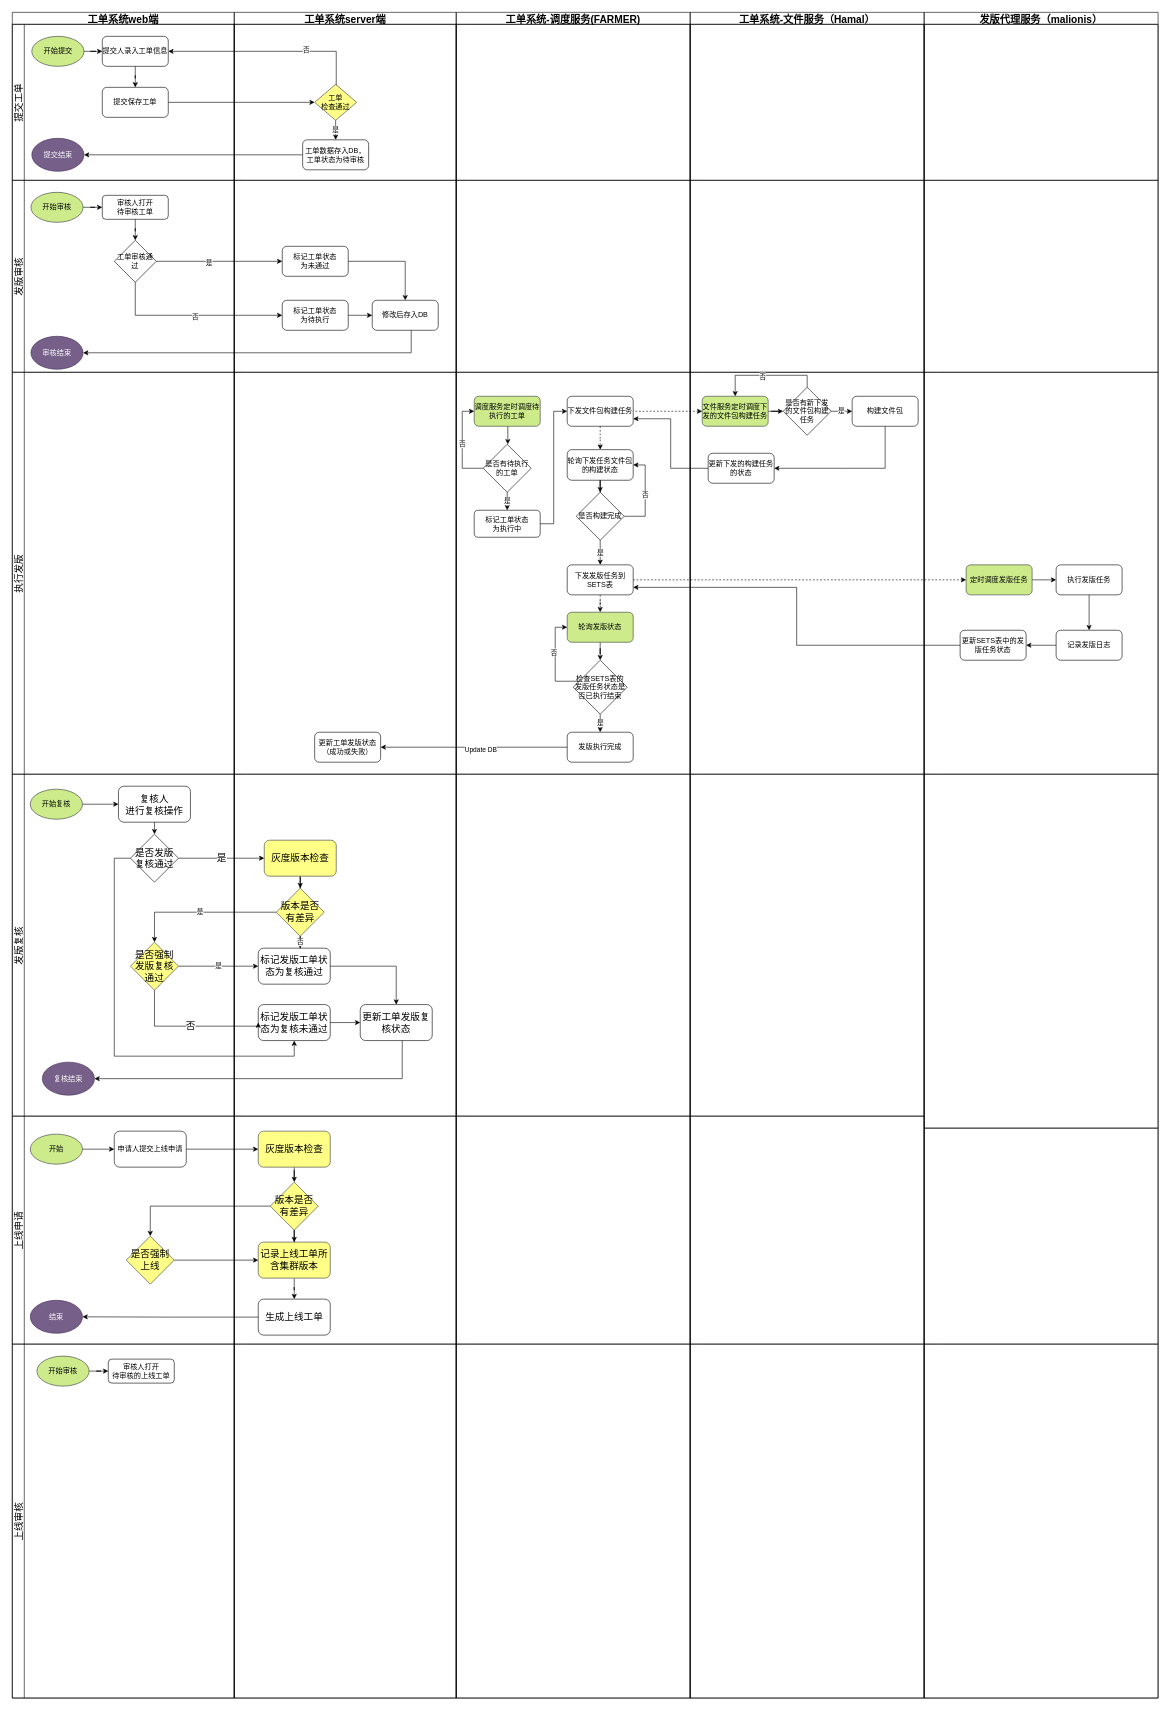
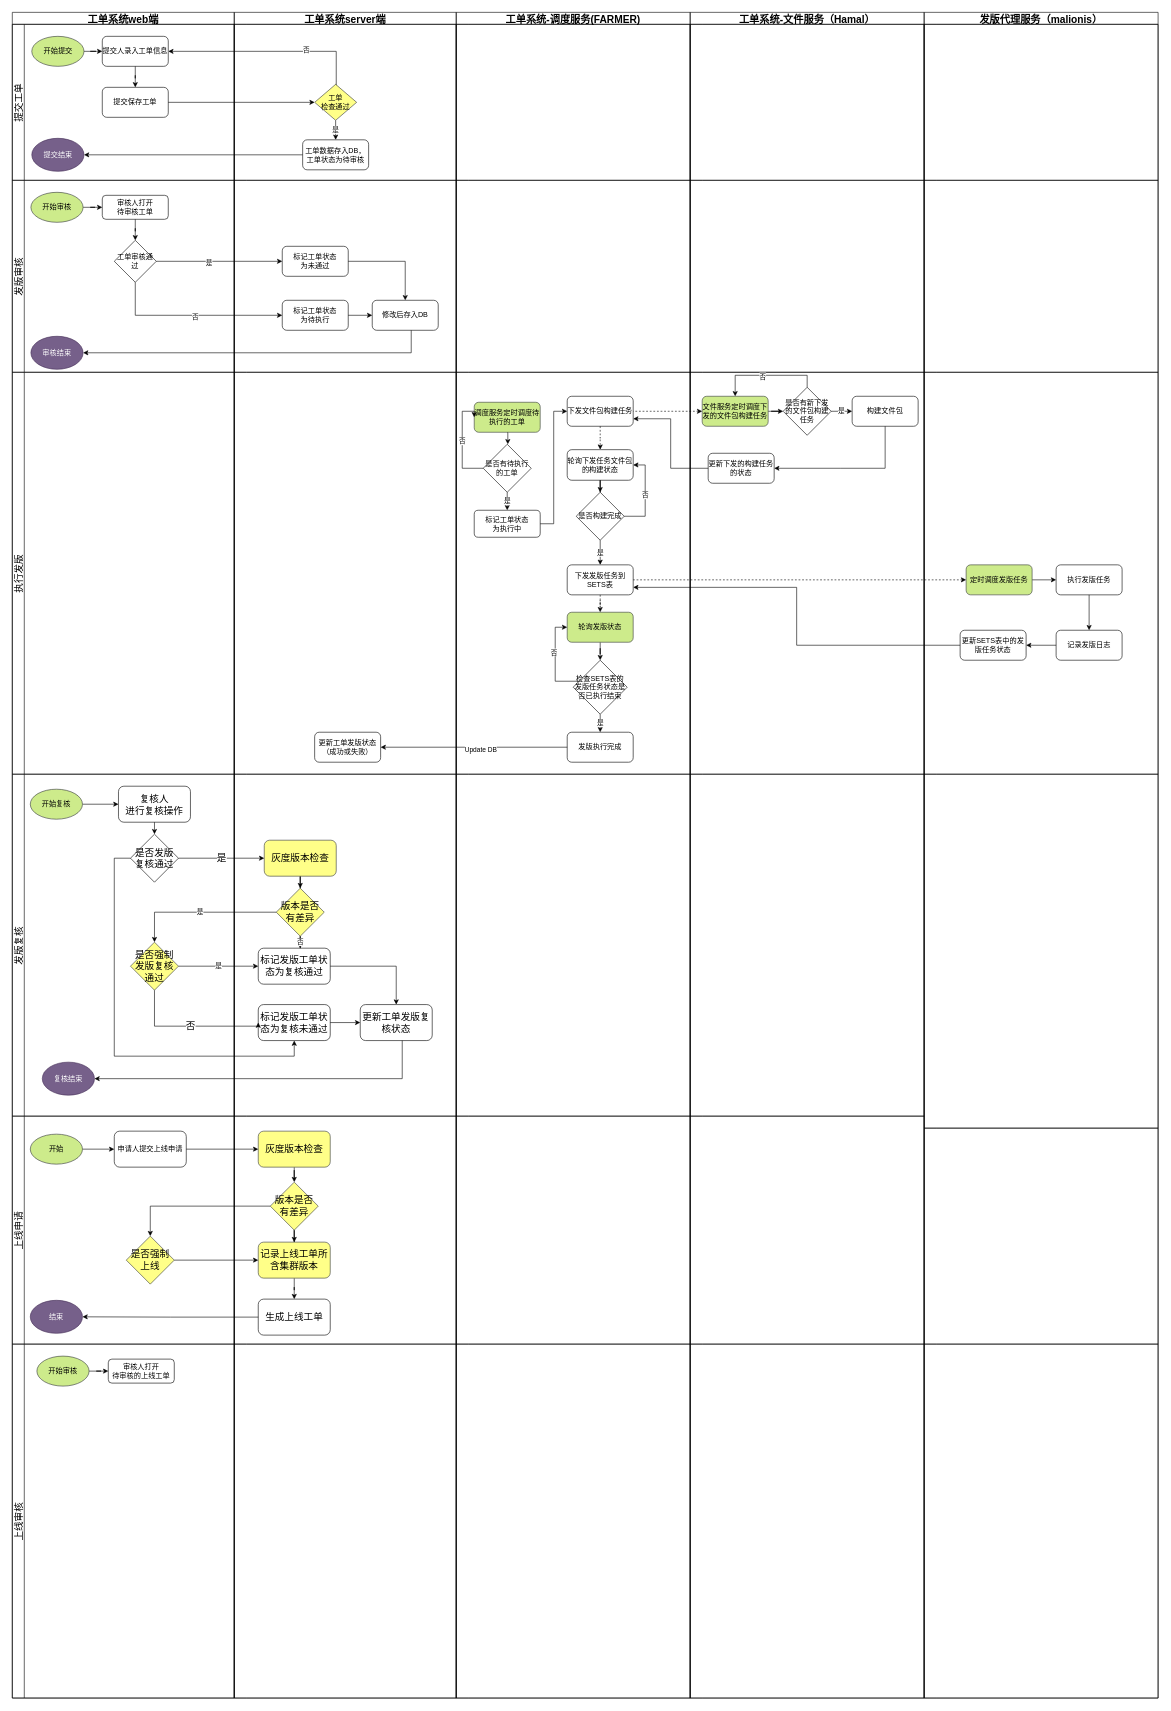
(507, 411) -> (507, 417)
